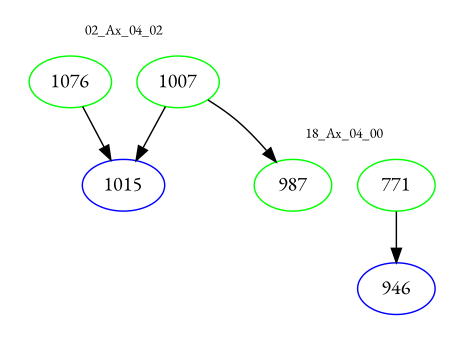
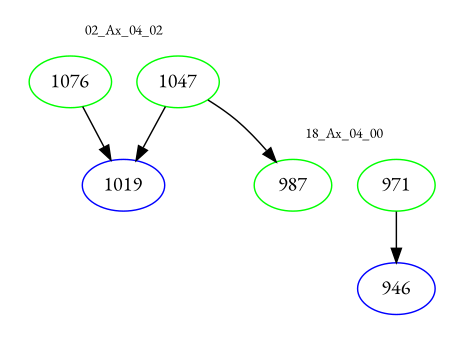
(178, 82) -> (178, 82)
(124, 185) -> (124, 185)
(396, 185) -> (396, 185)
